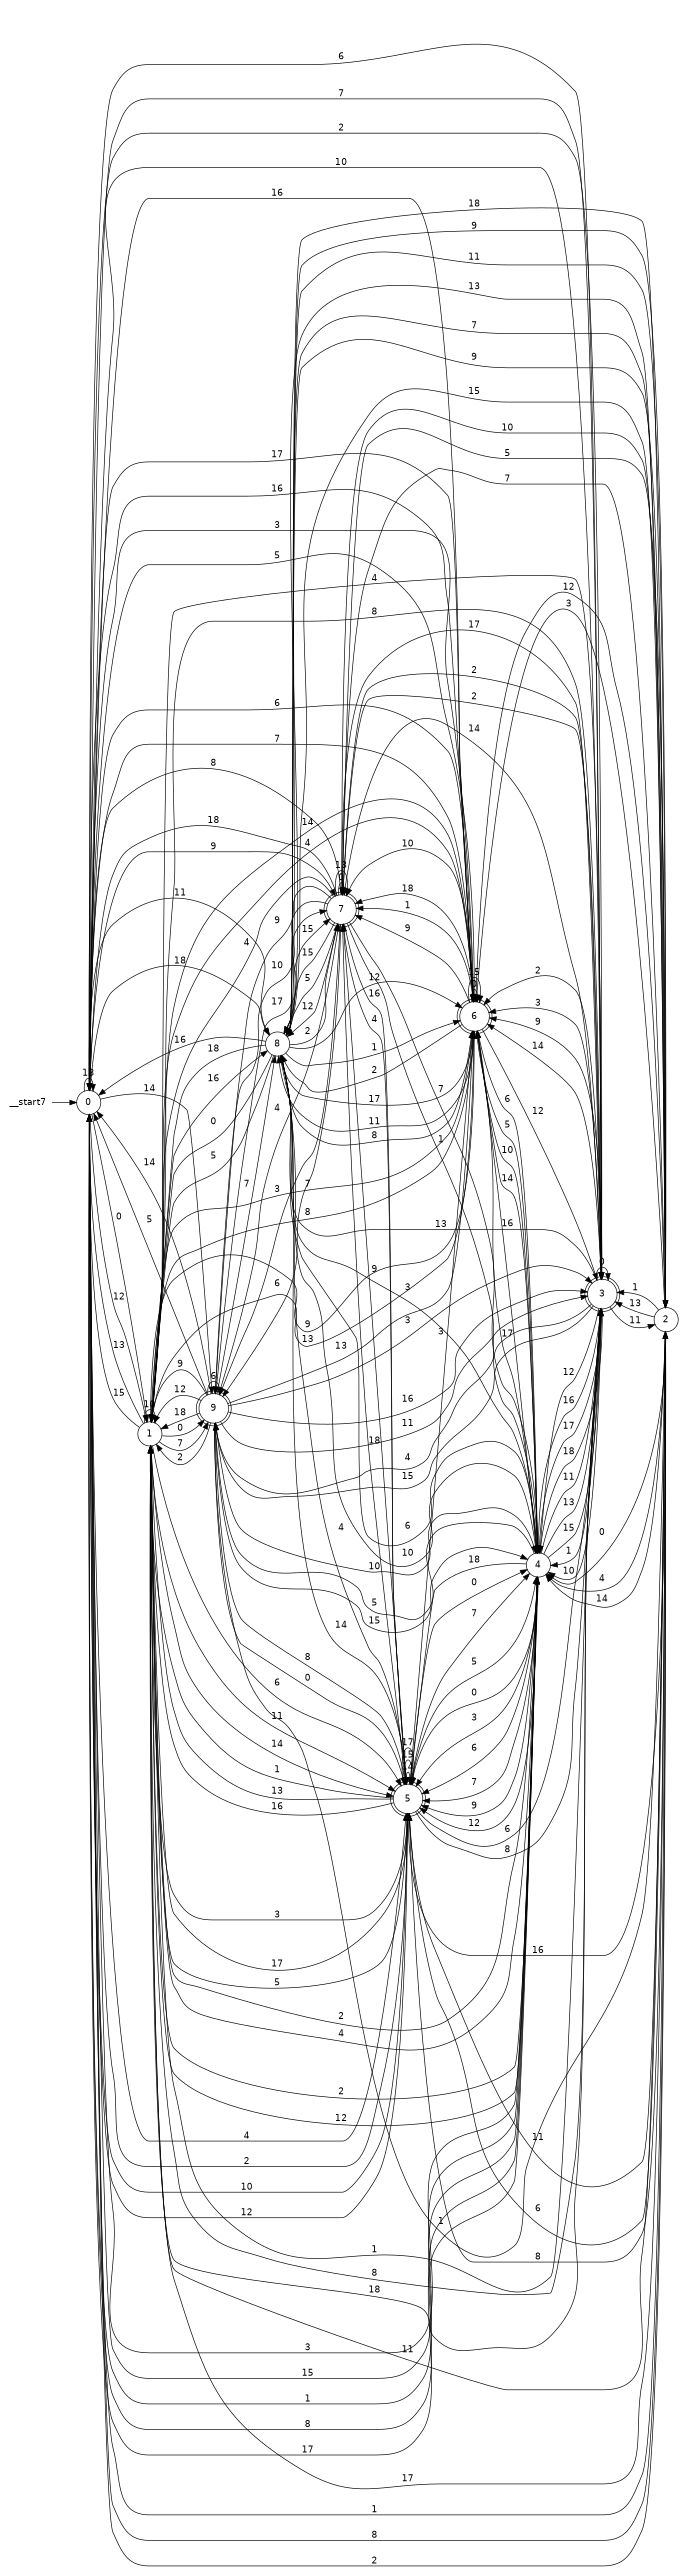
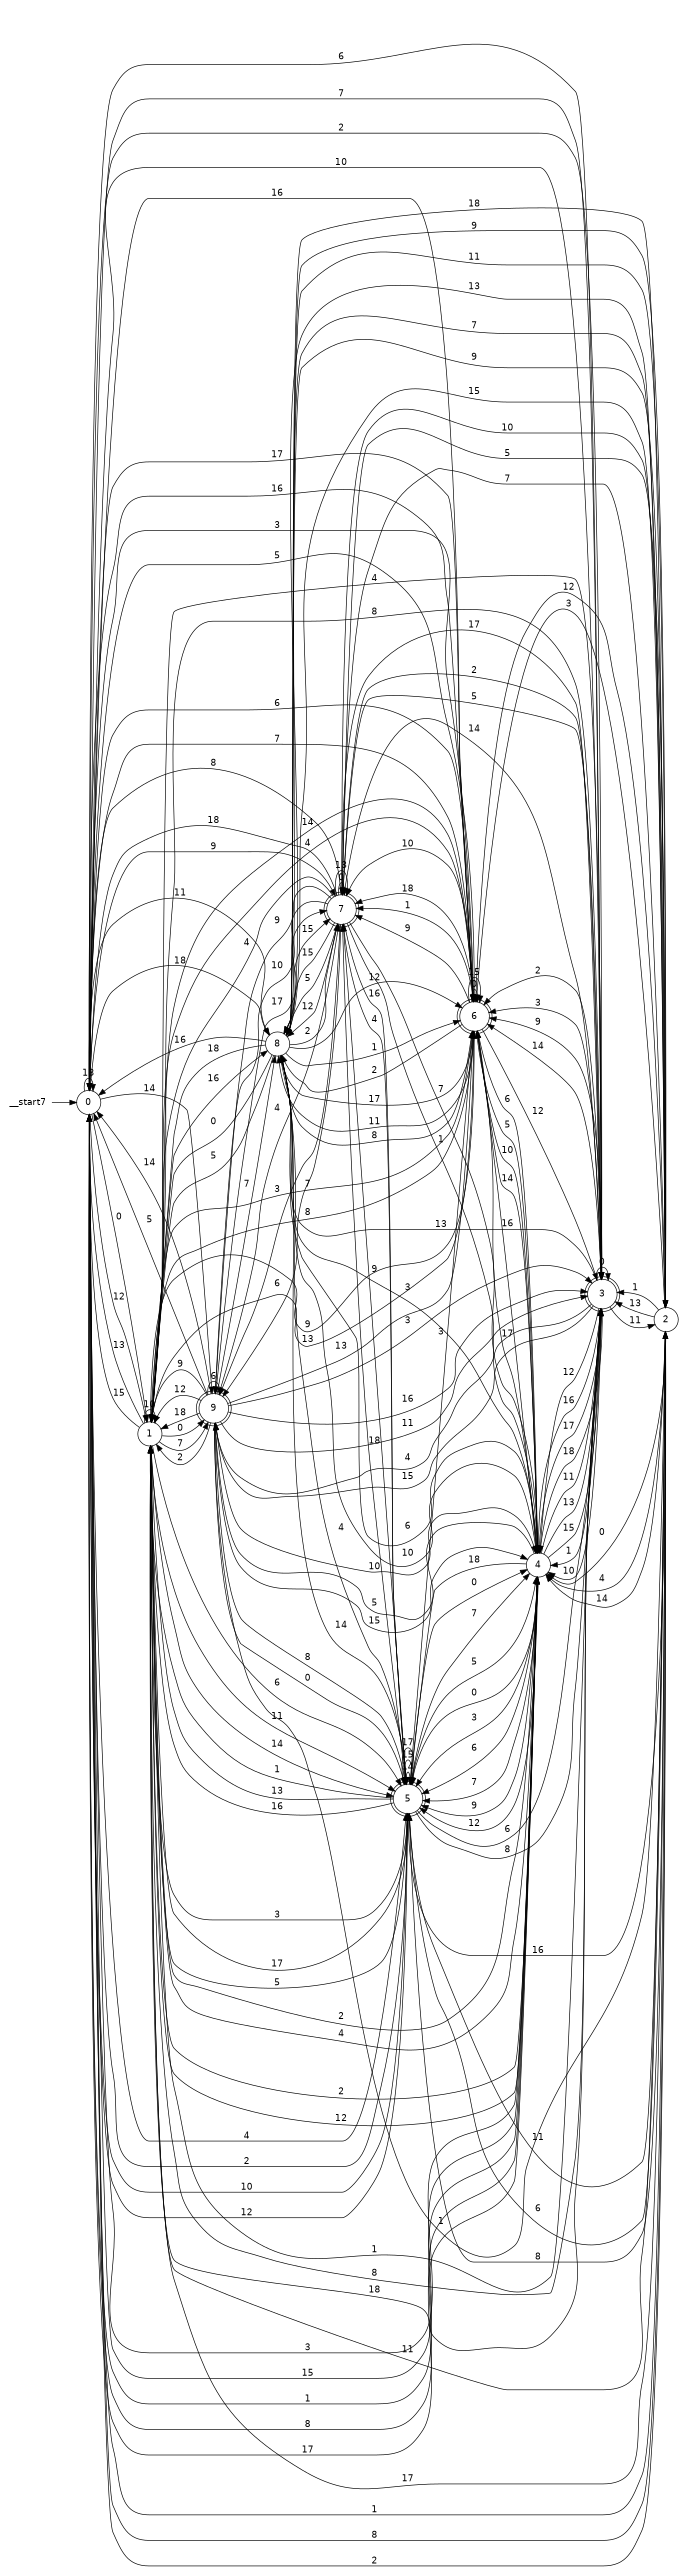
(475, 697) -> (475, 697)
